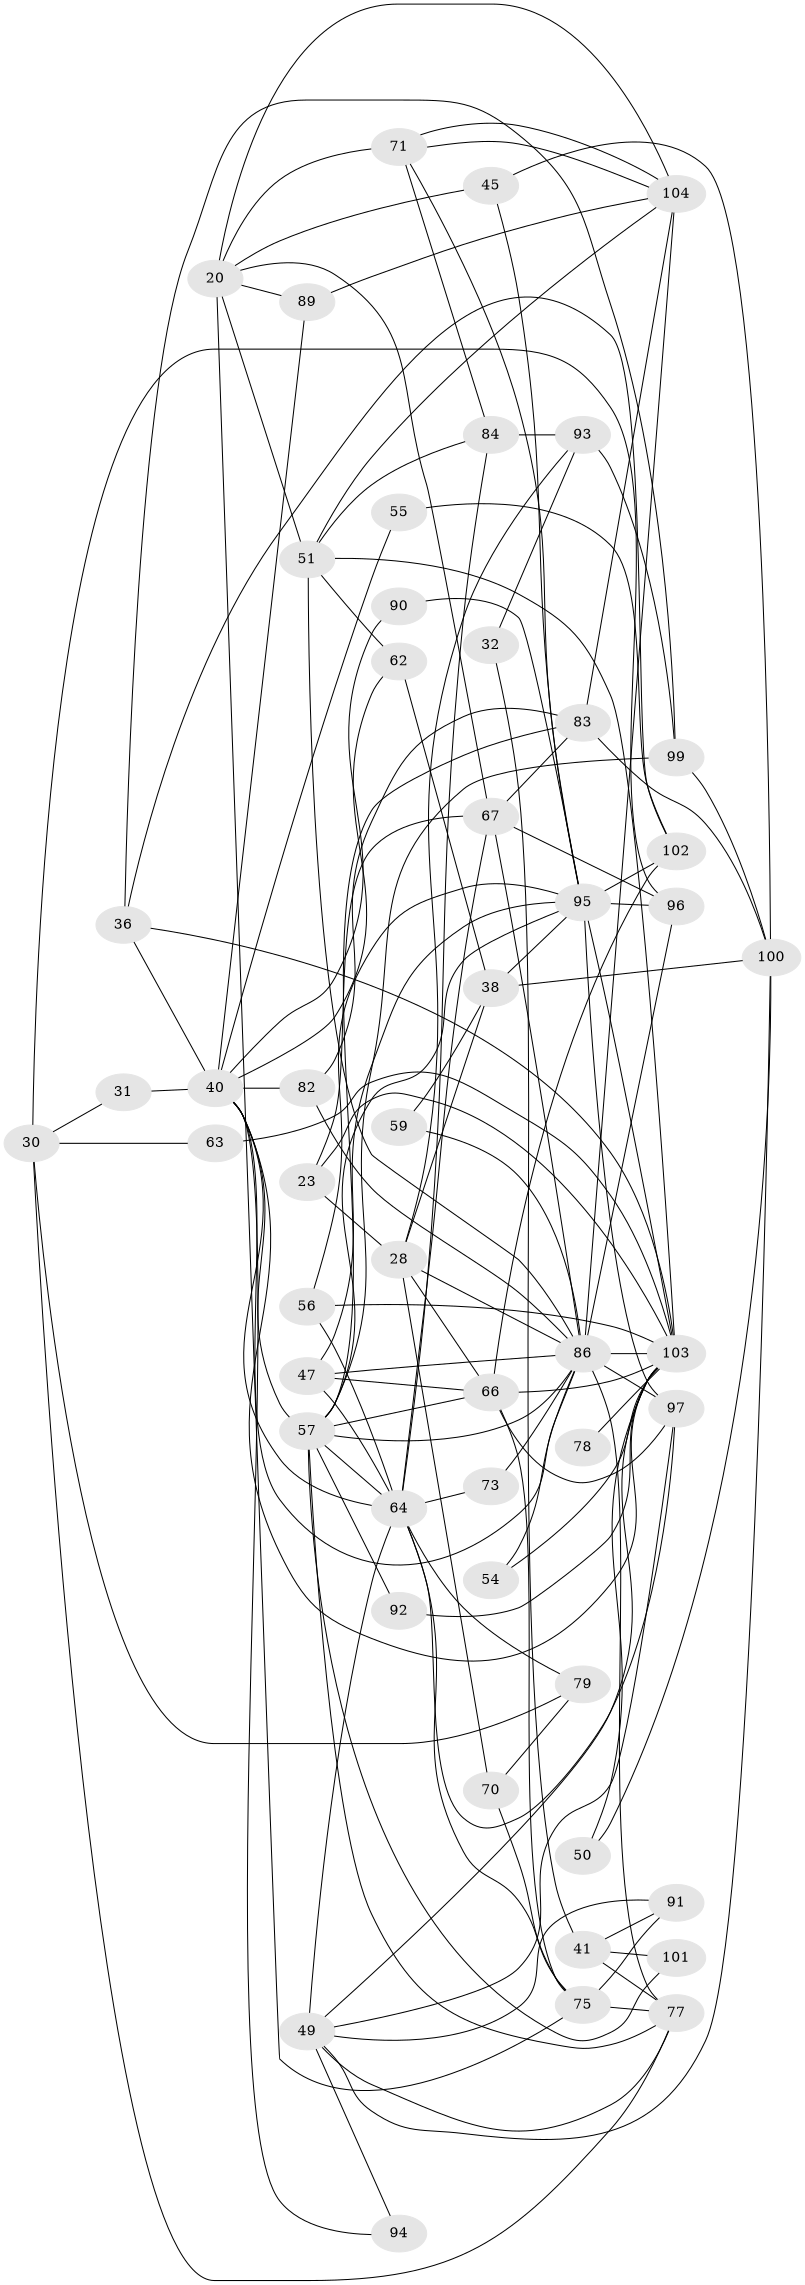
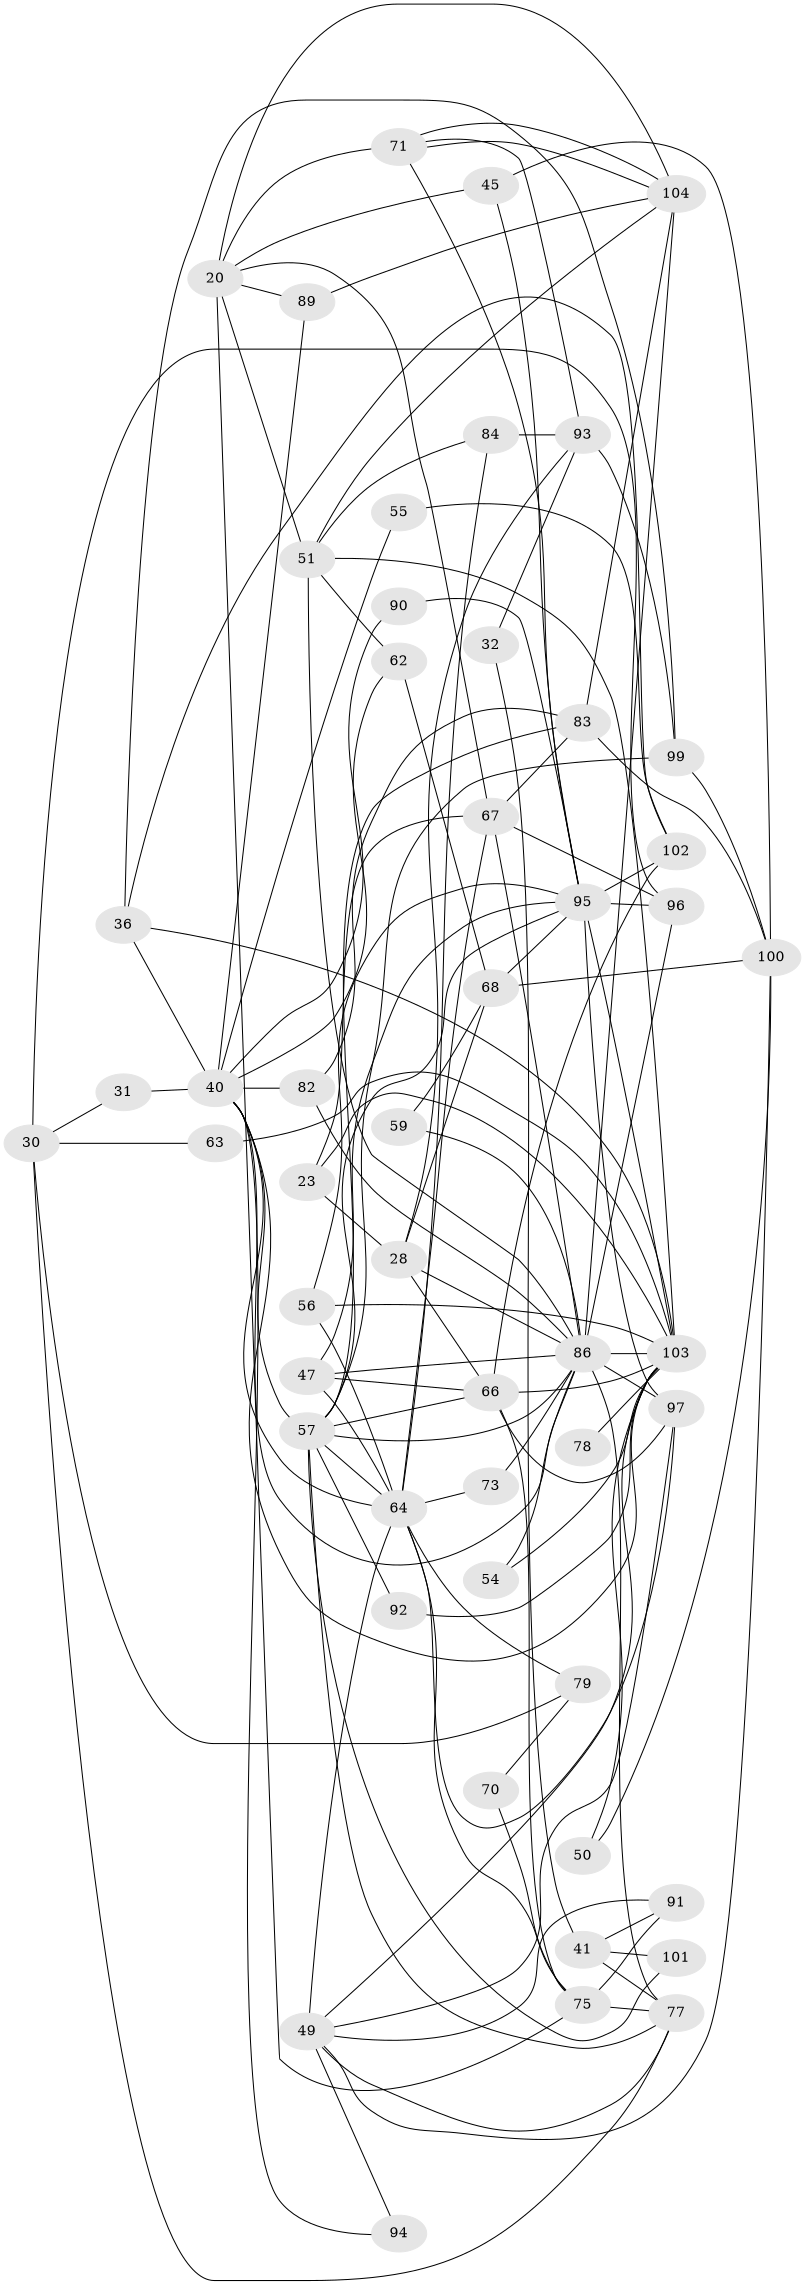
(445, 291) -> (541, 239)
(491, 988) -> (491, 988)
(445, 1525) -> none
